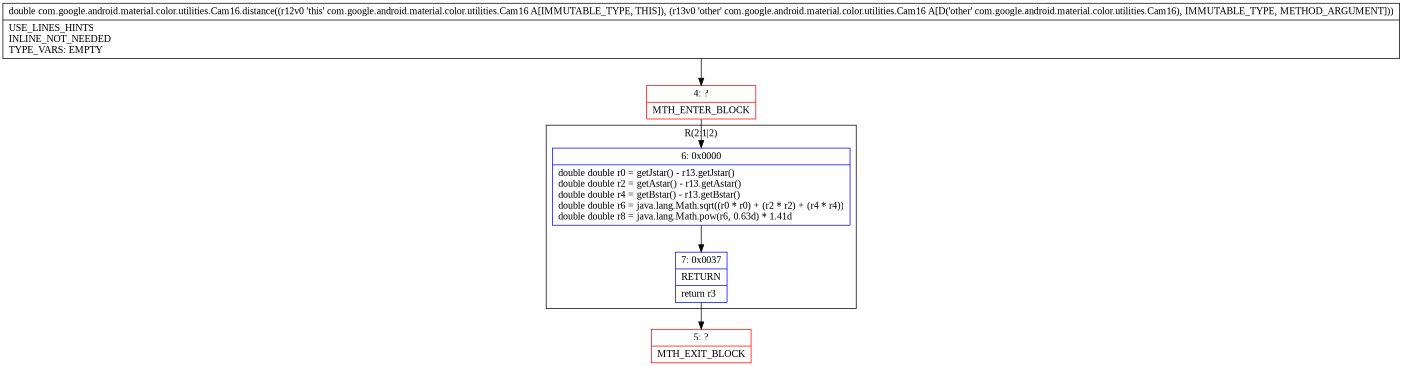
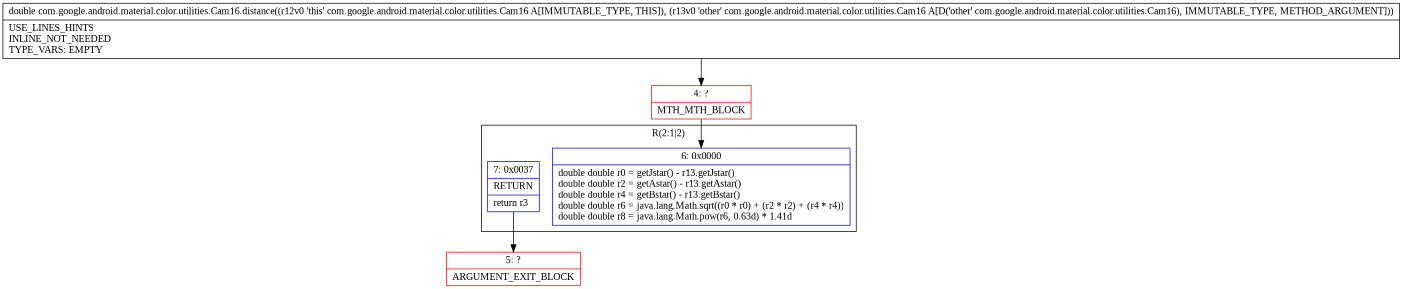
(701, 110) -> (701, 110)
(701, 235) -> none
(701, 354) -> (513, 277)
